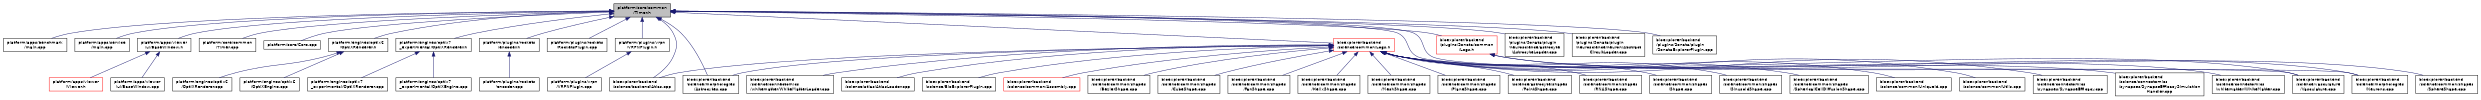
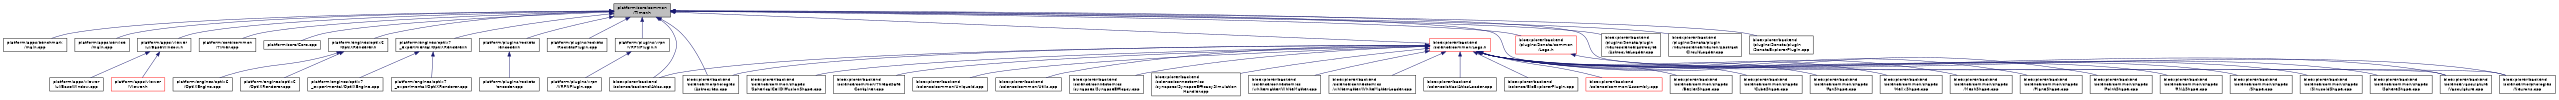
(1959, 65) -> (1929, 64)
none -> (869, 84)
(1540, 84) -> (2121, 84)
